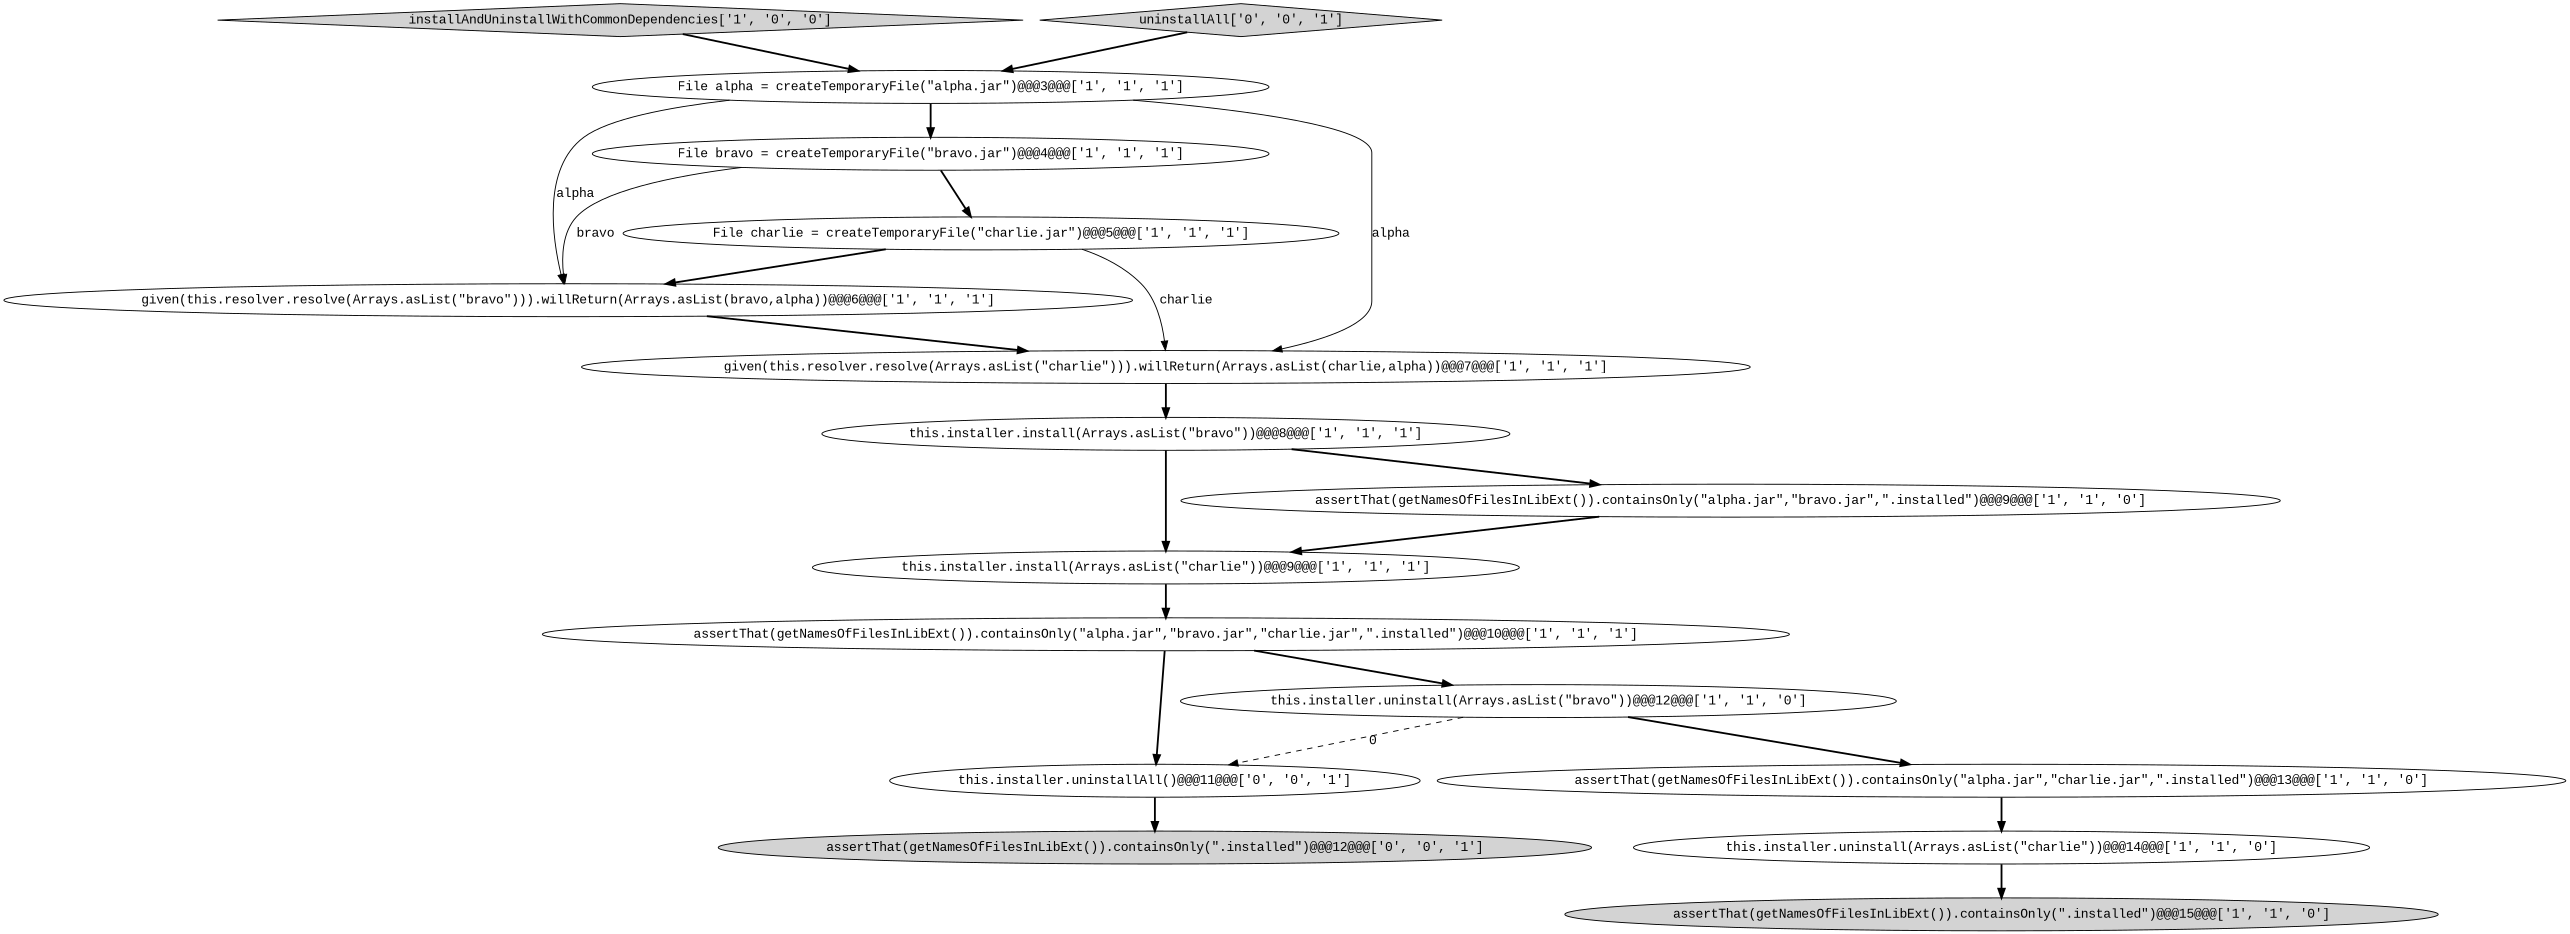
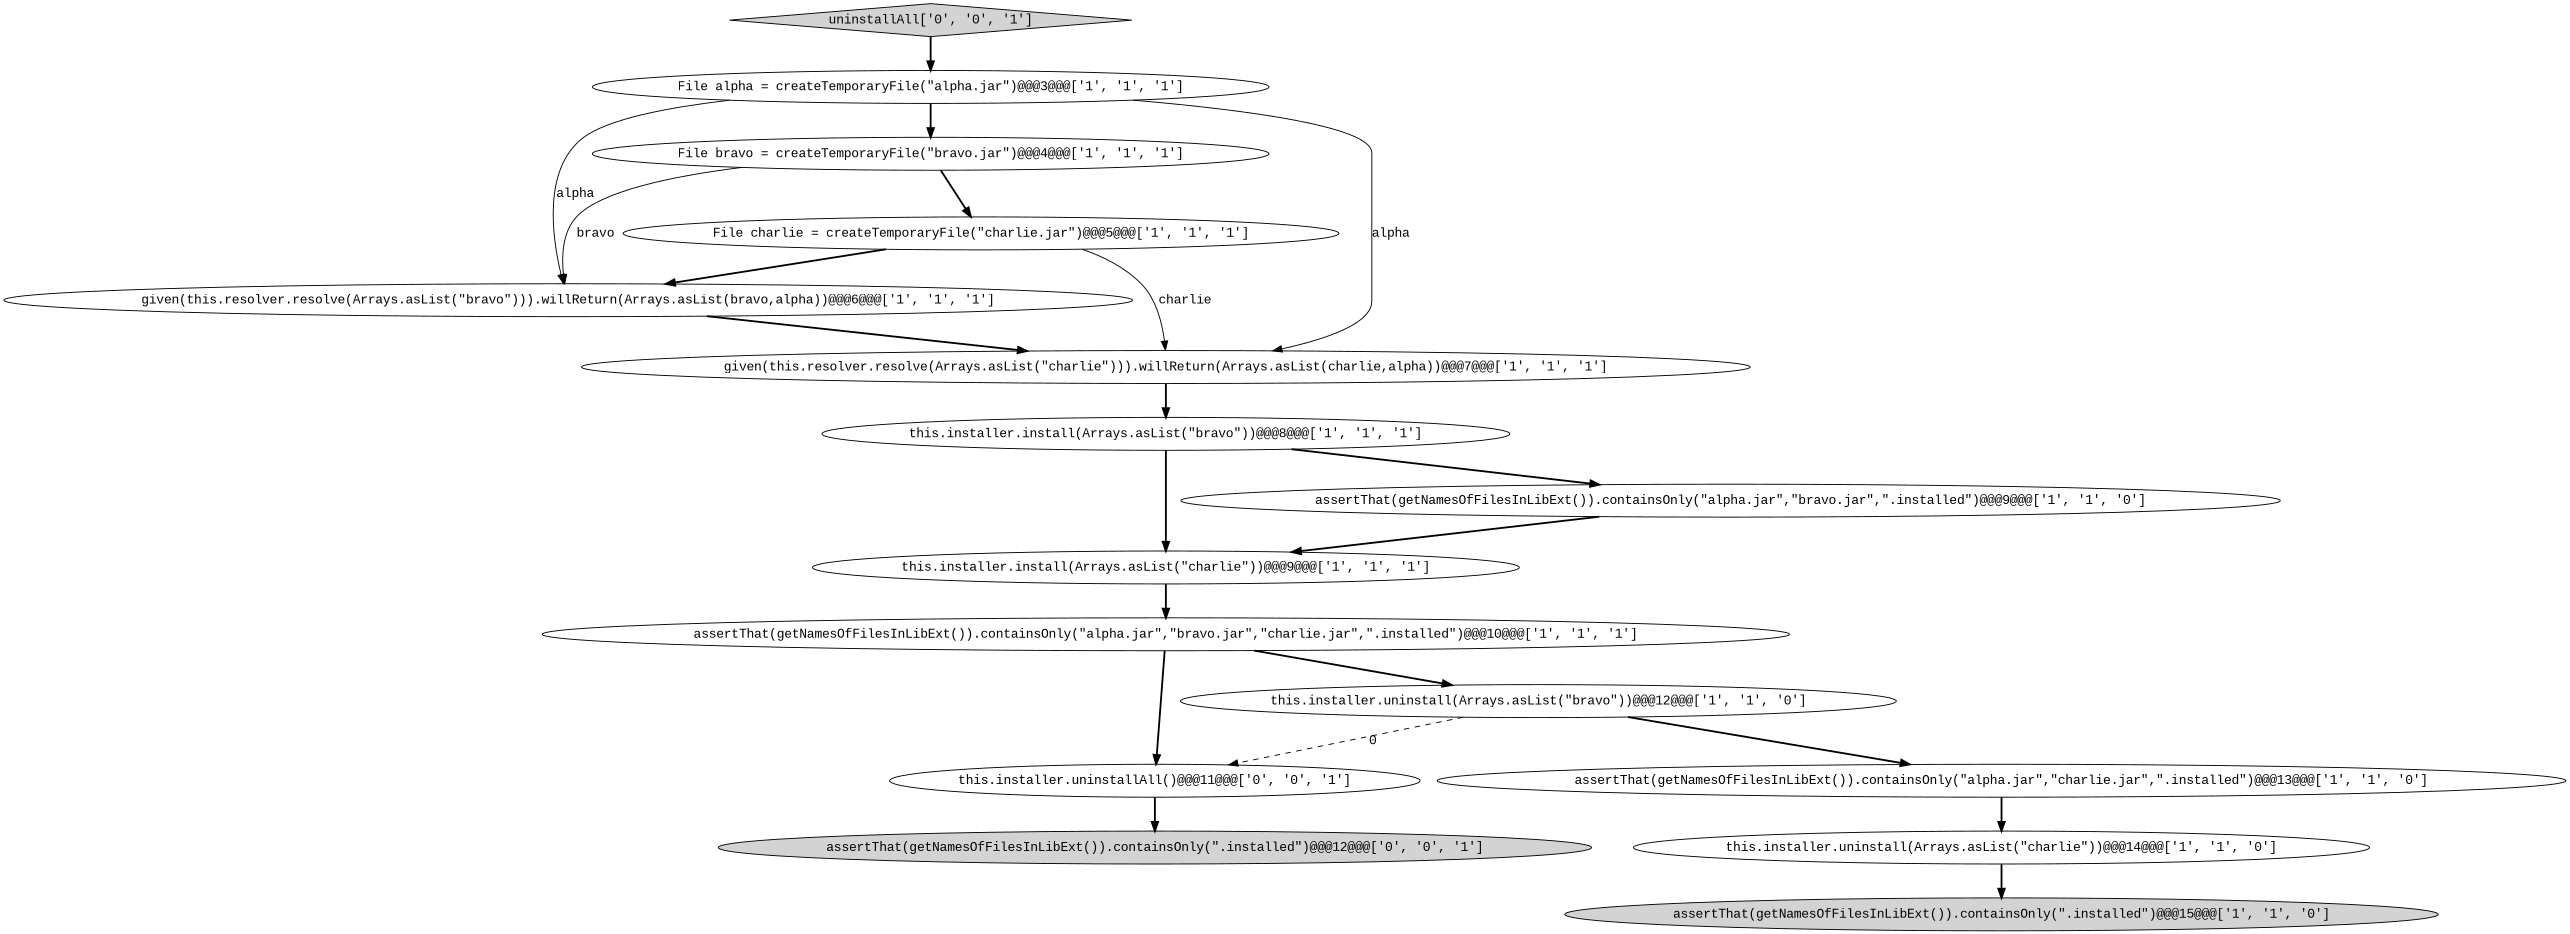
(620, 20) -> none
